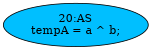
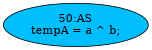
(76, 25) -> (76, 25)
